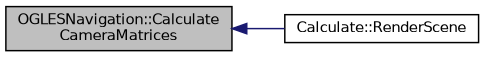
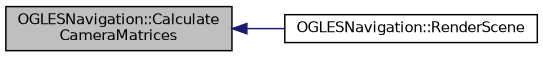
(382, 29) -> (411, 29)
